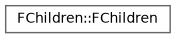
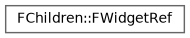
(88, 19) -> (95, 19)
